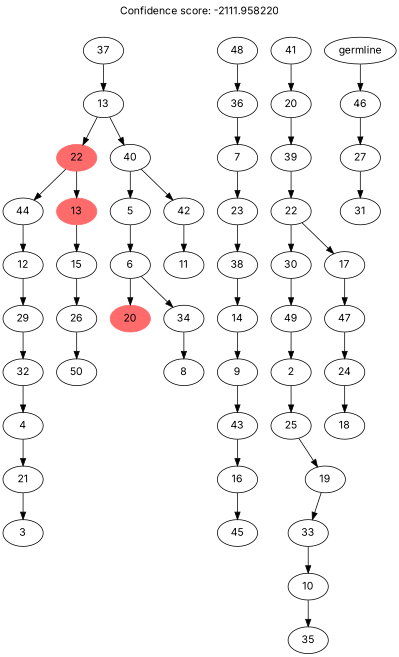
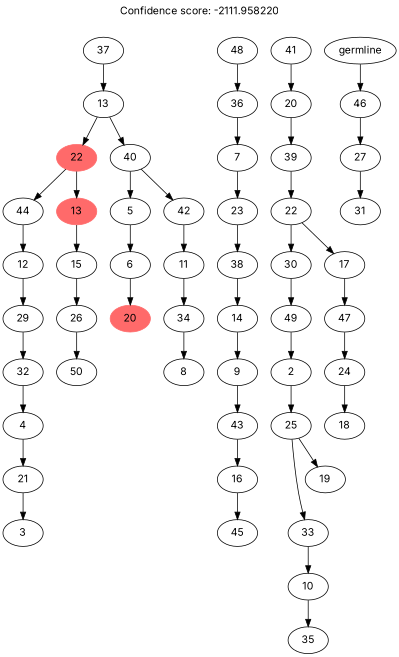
(154, 289) -> (184, 288)
(318, 503) -> (296, 476)
